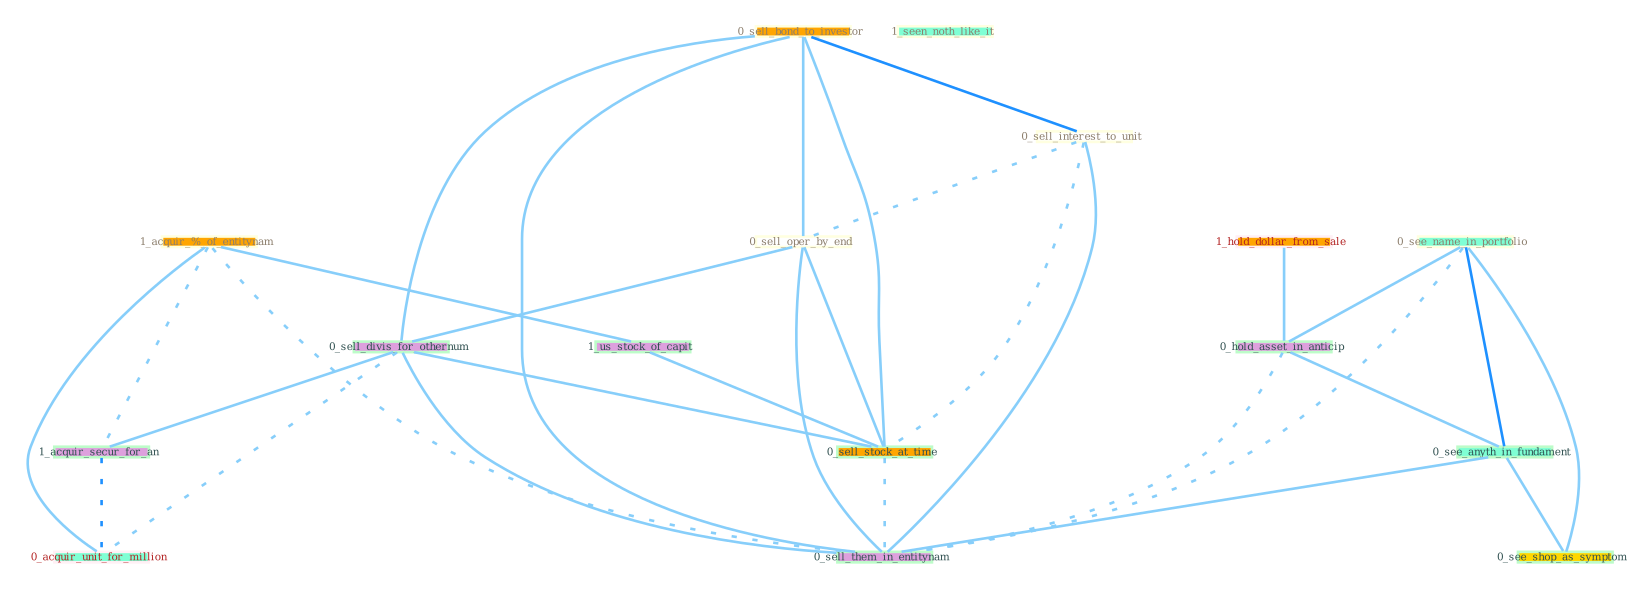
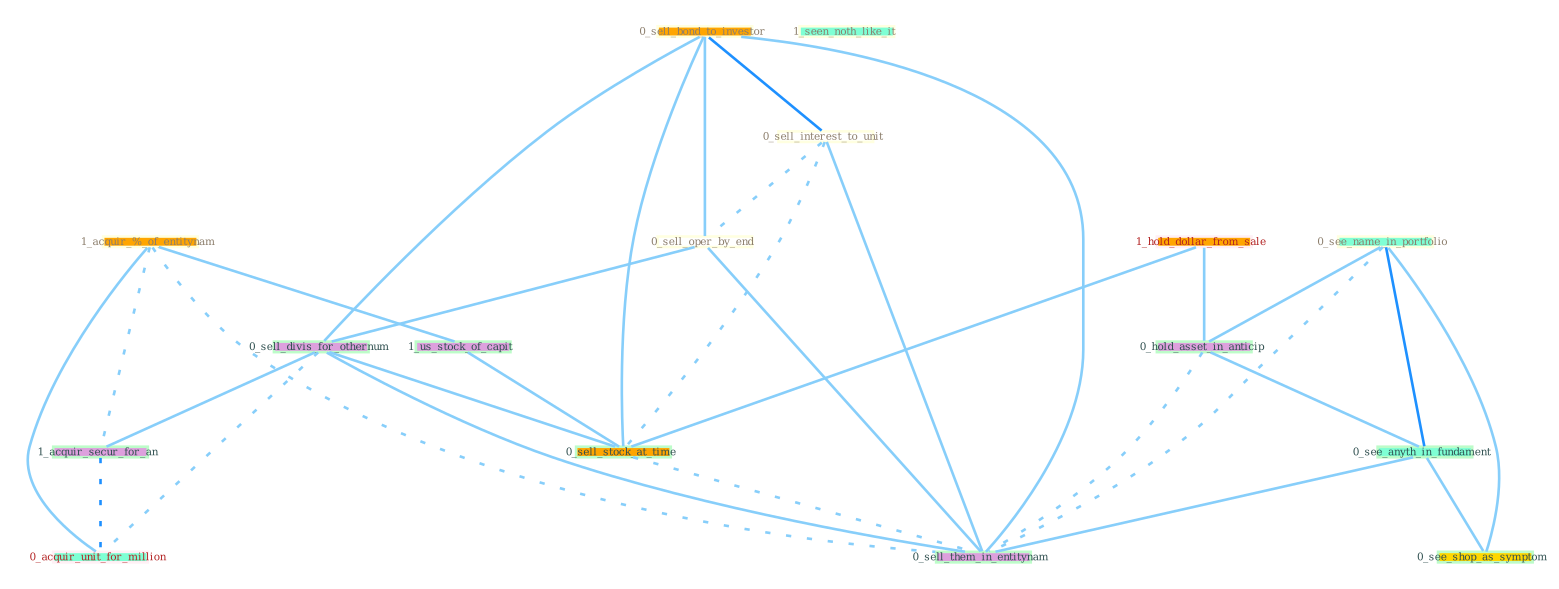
(844, 347) -> (928, 342)
